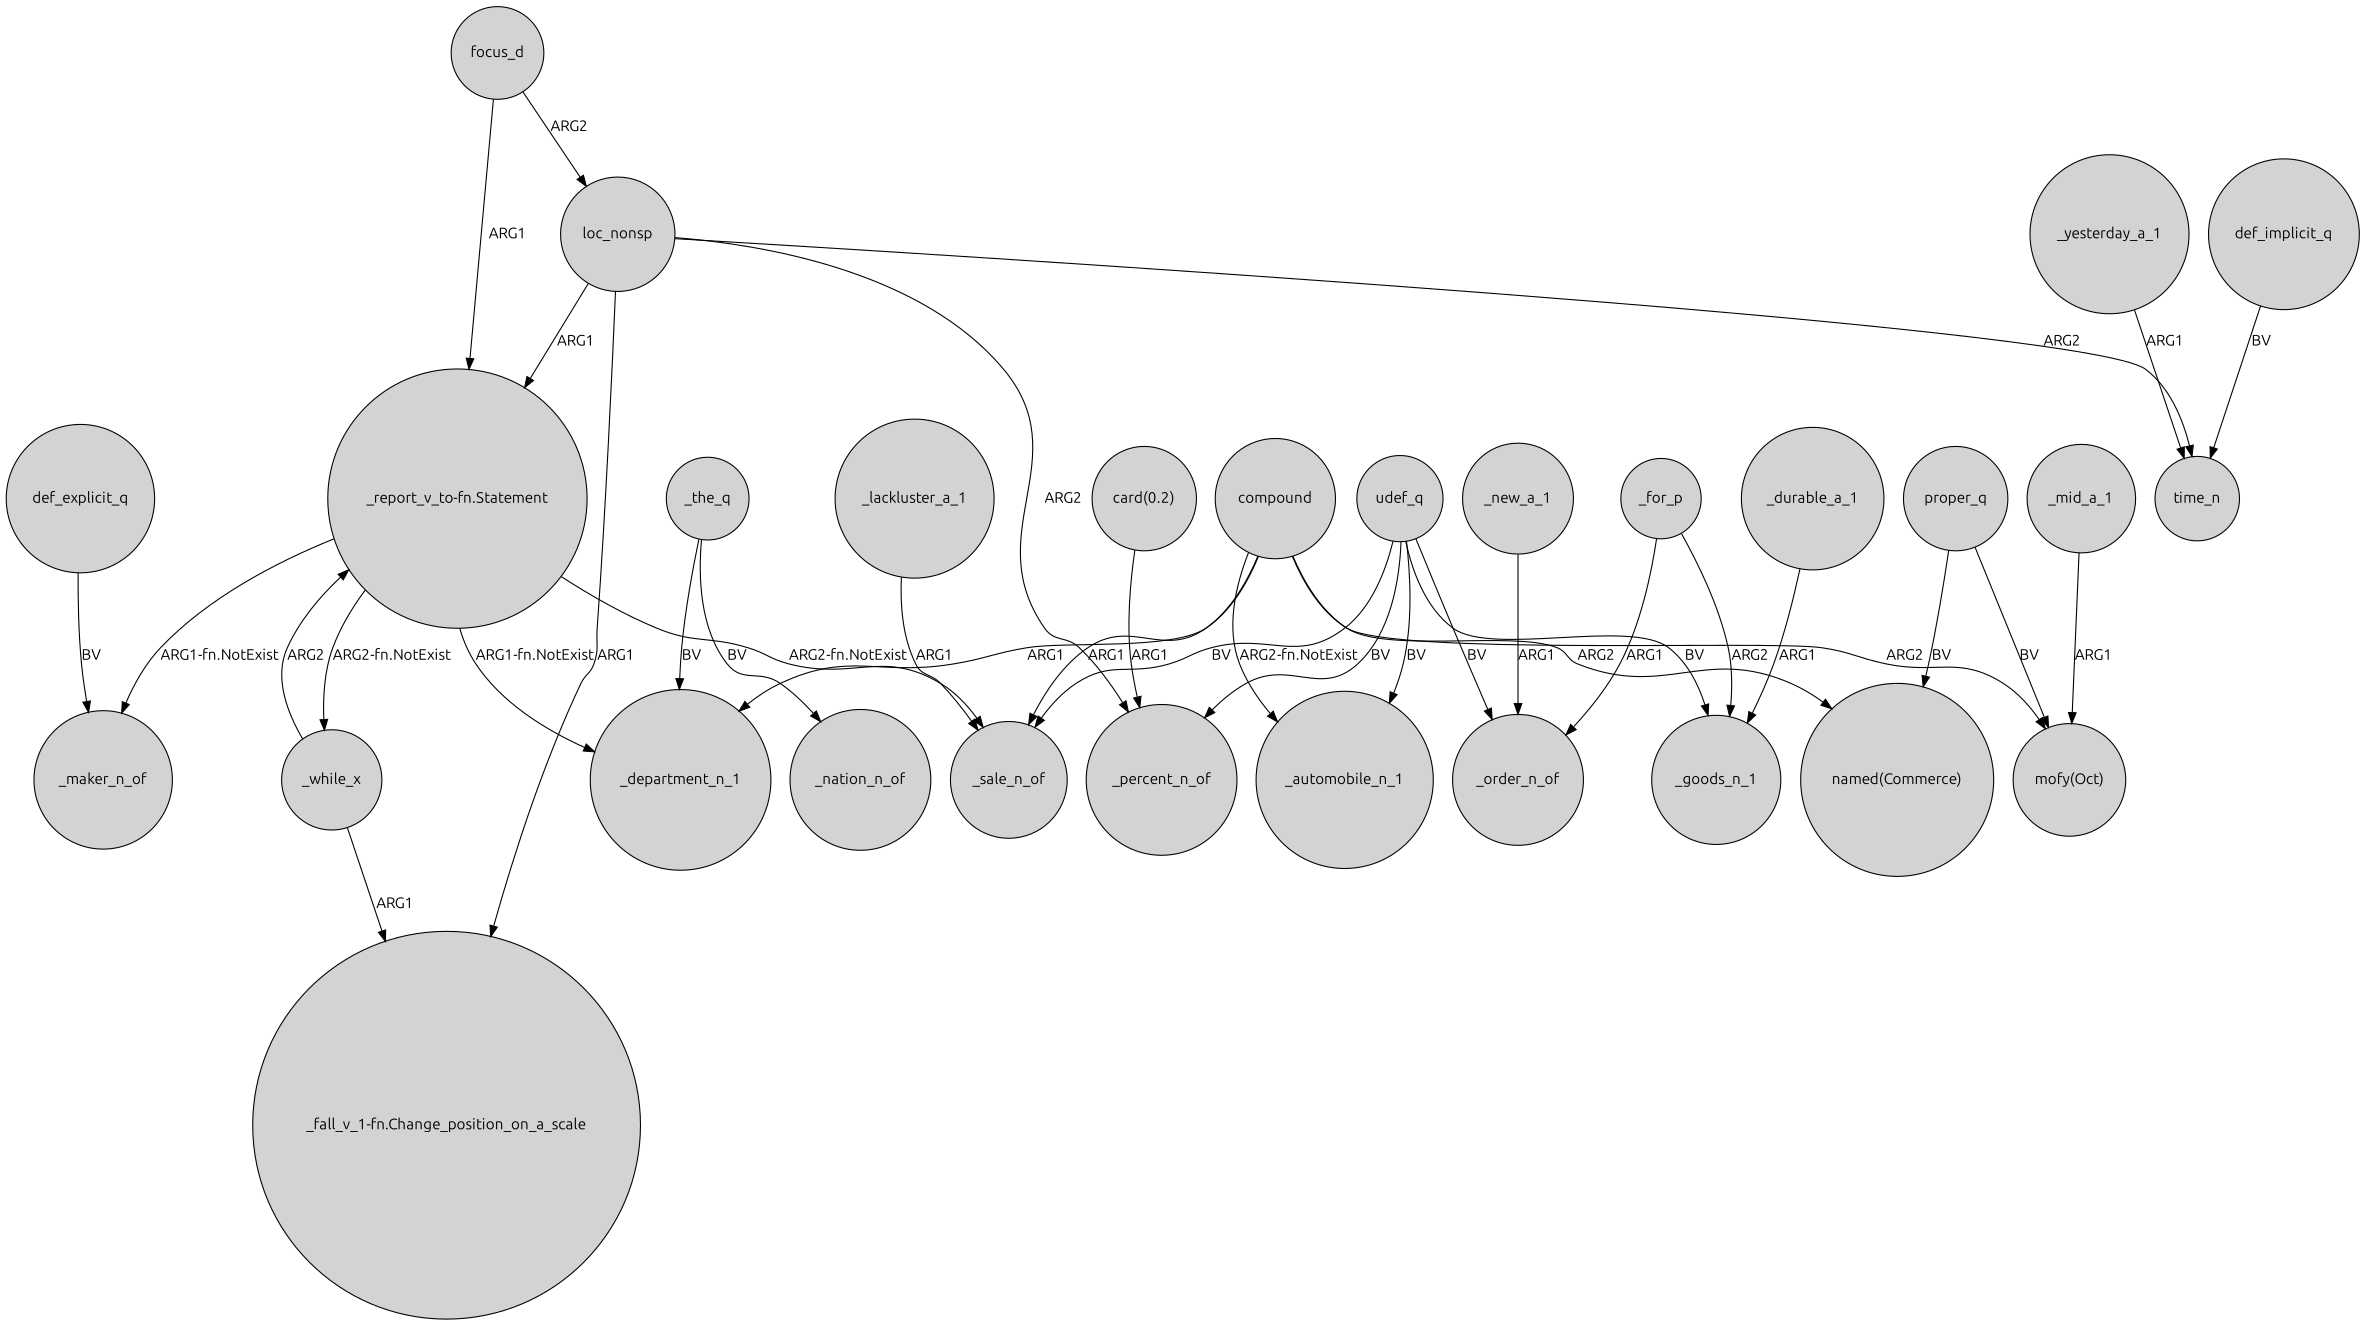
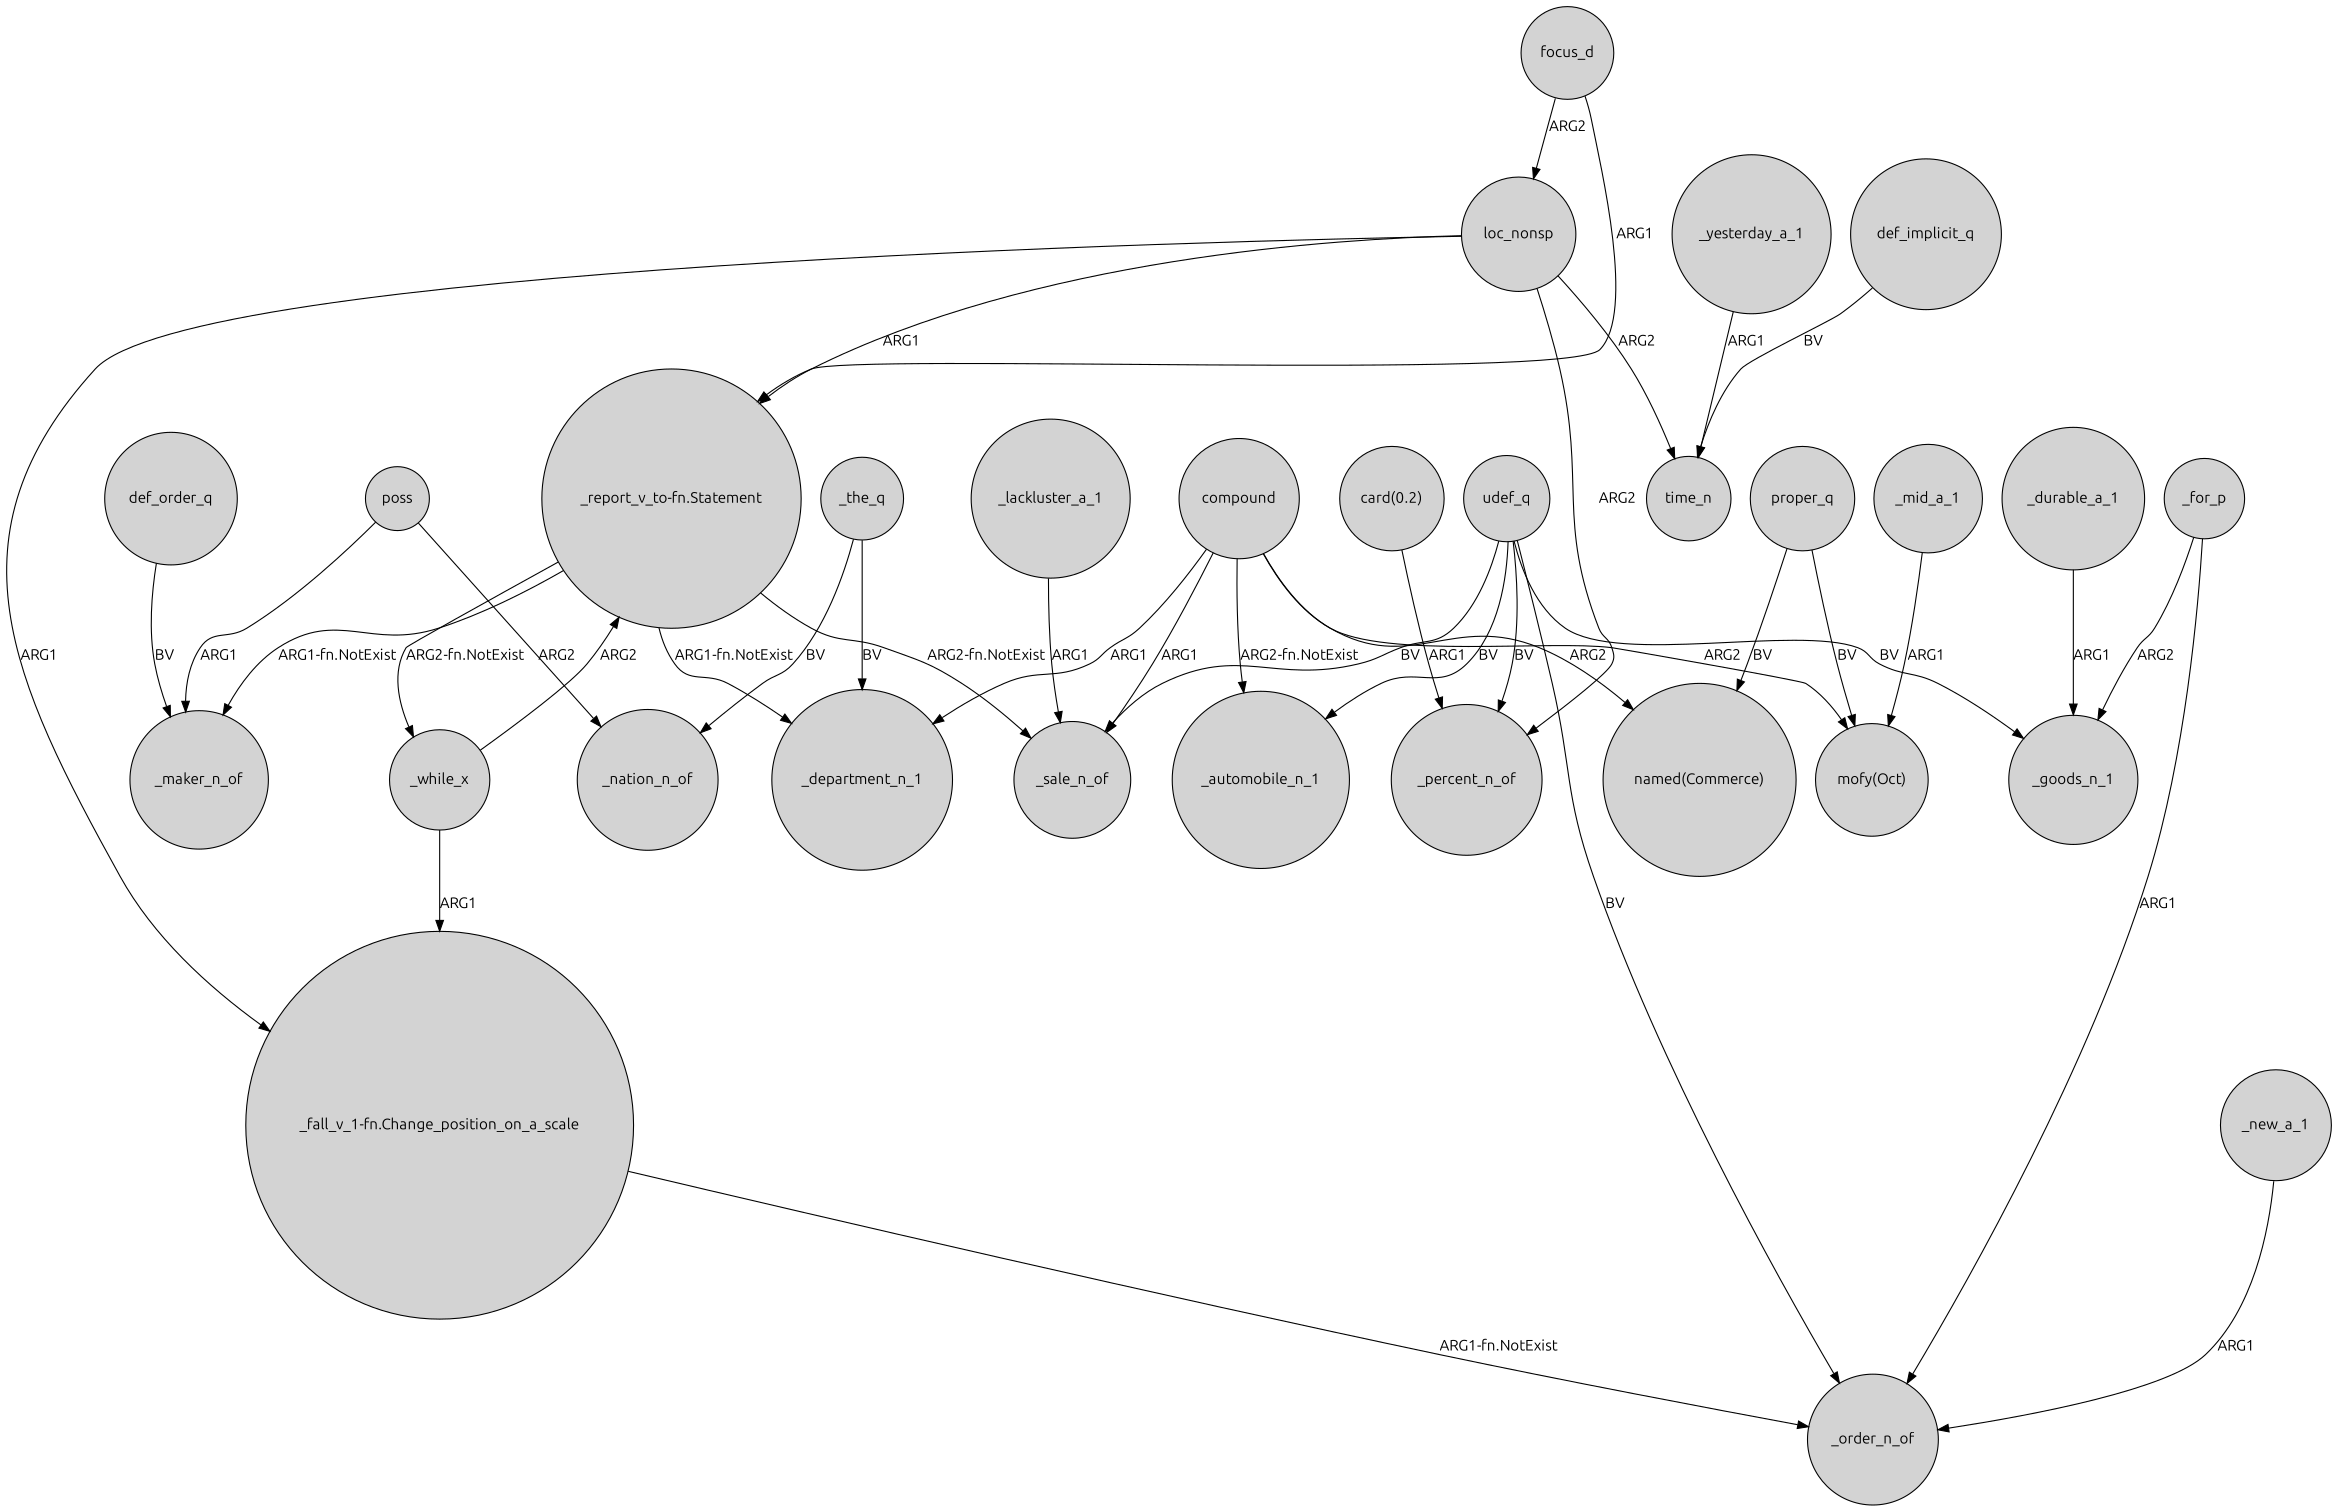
(80, 499) -> (171, 499)
none -> (397, 499)
none -> (1211, 1305)
